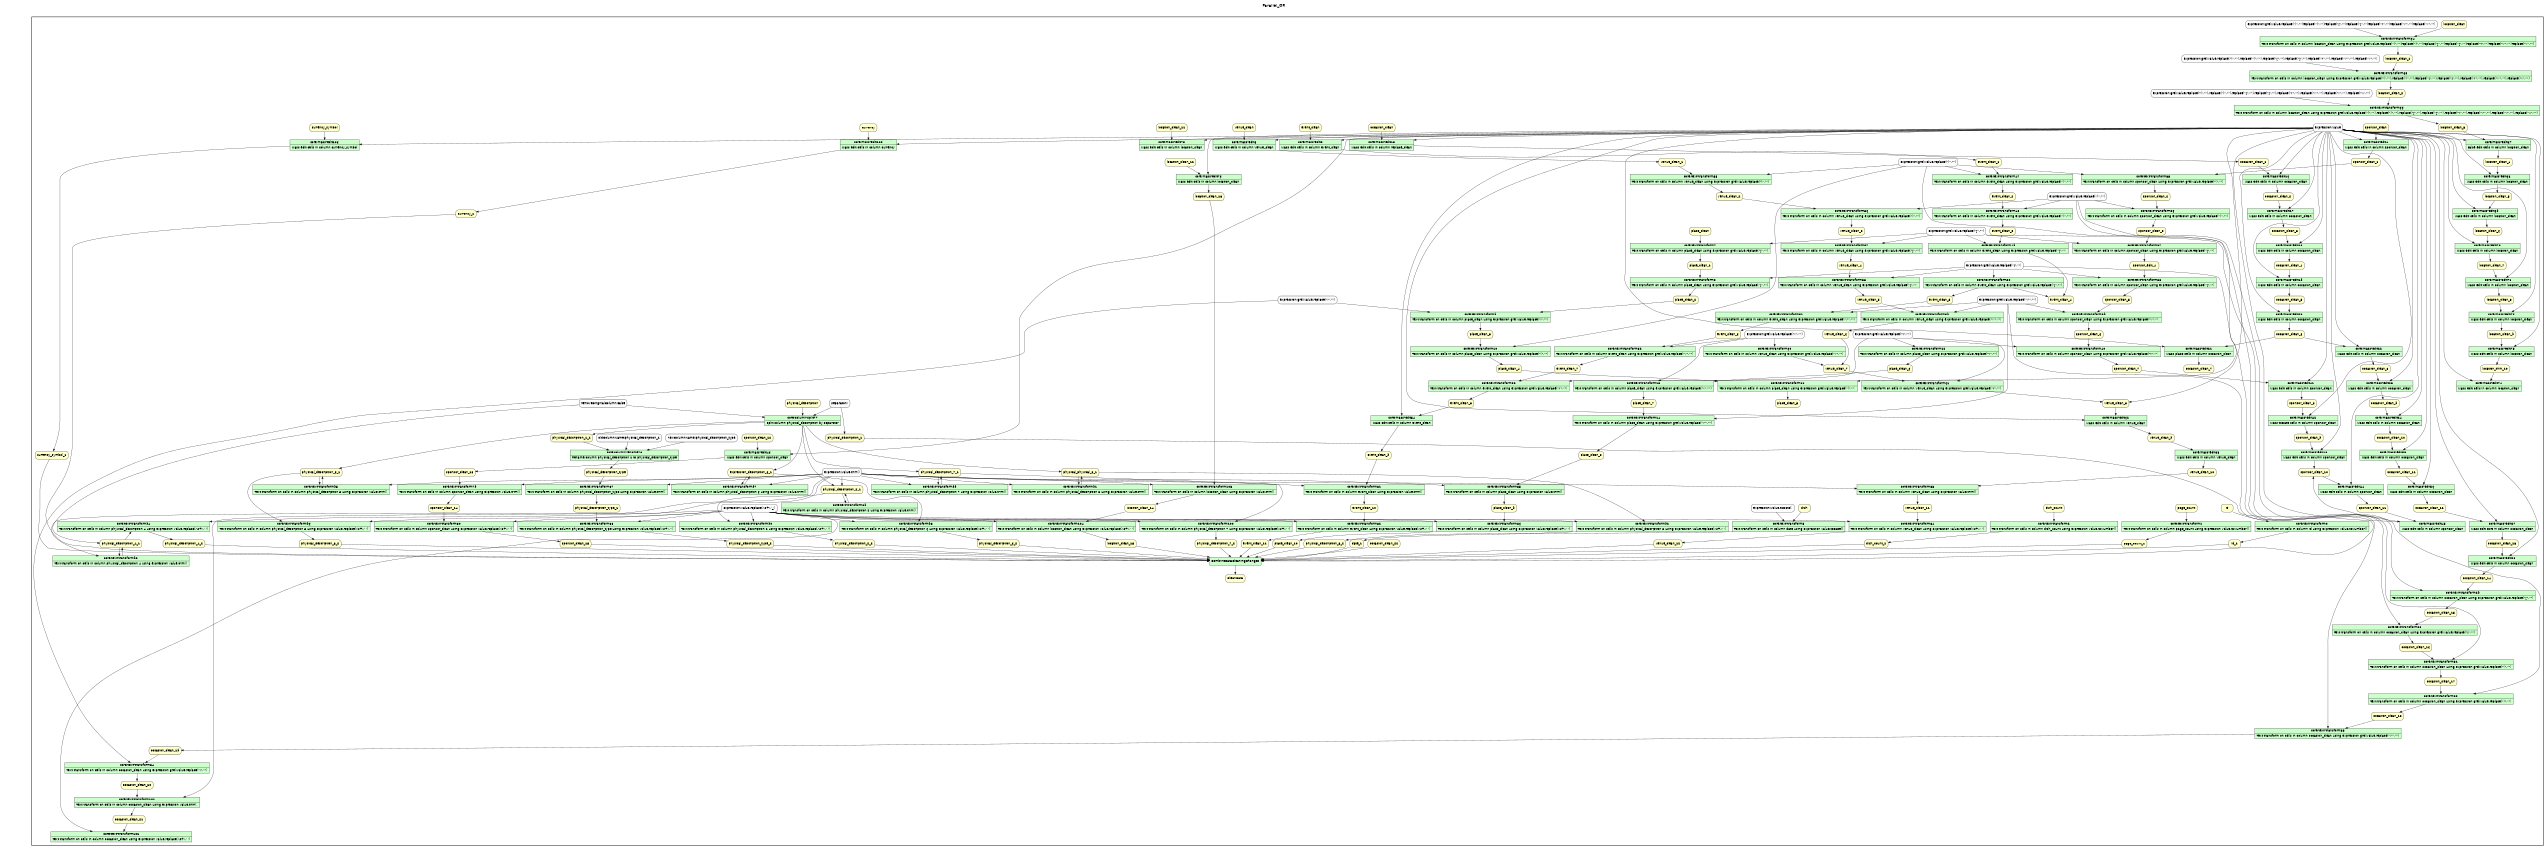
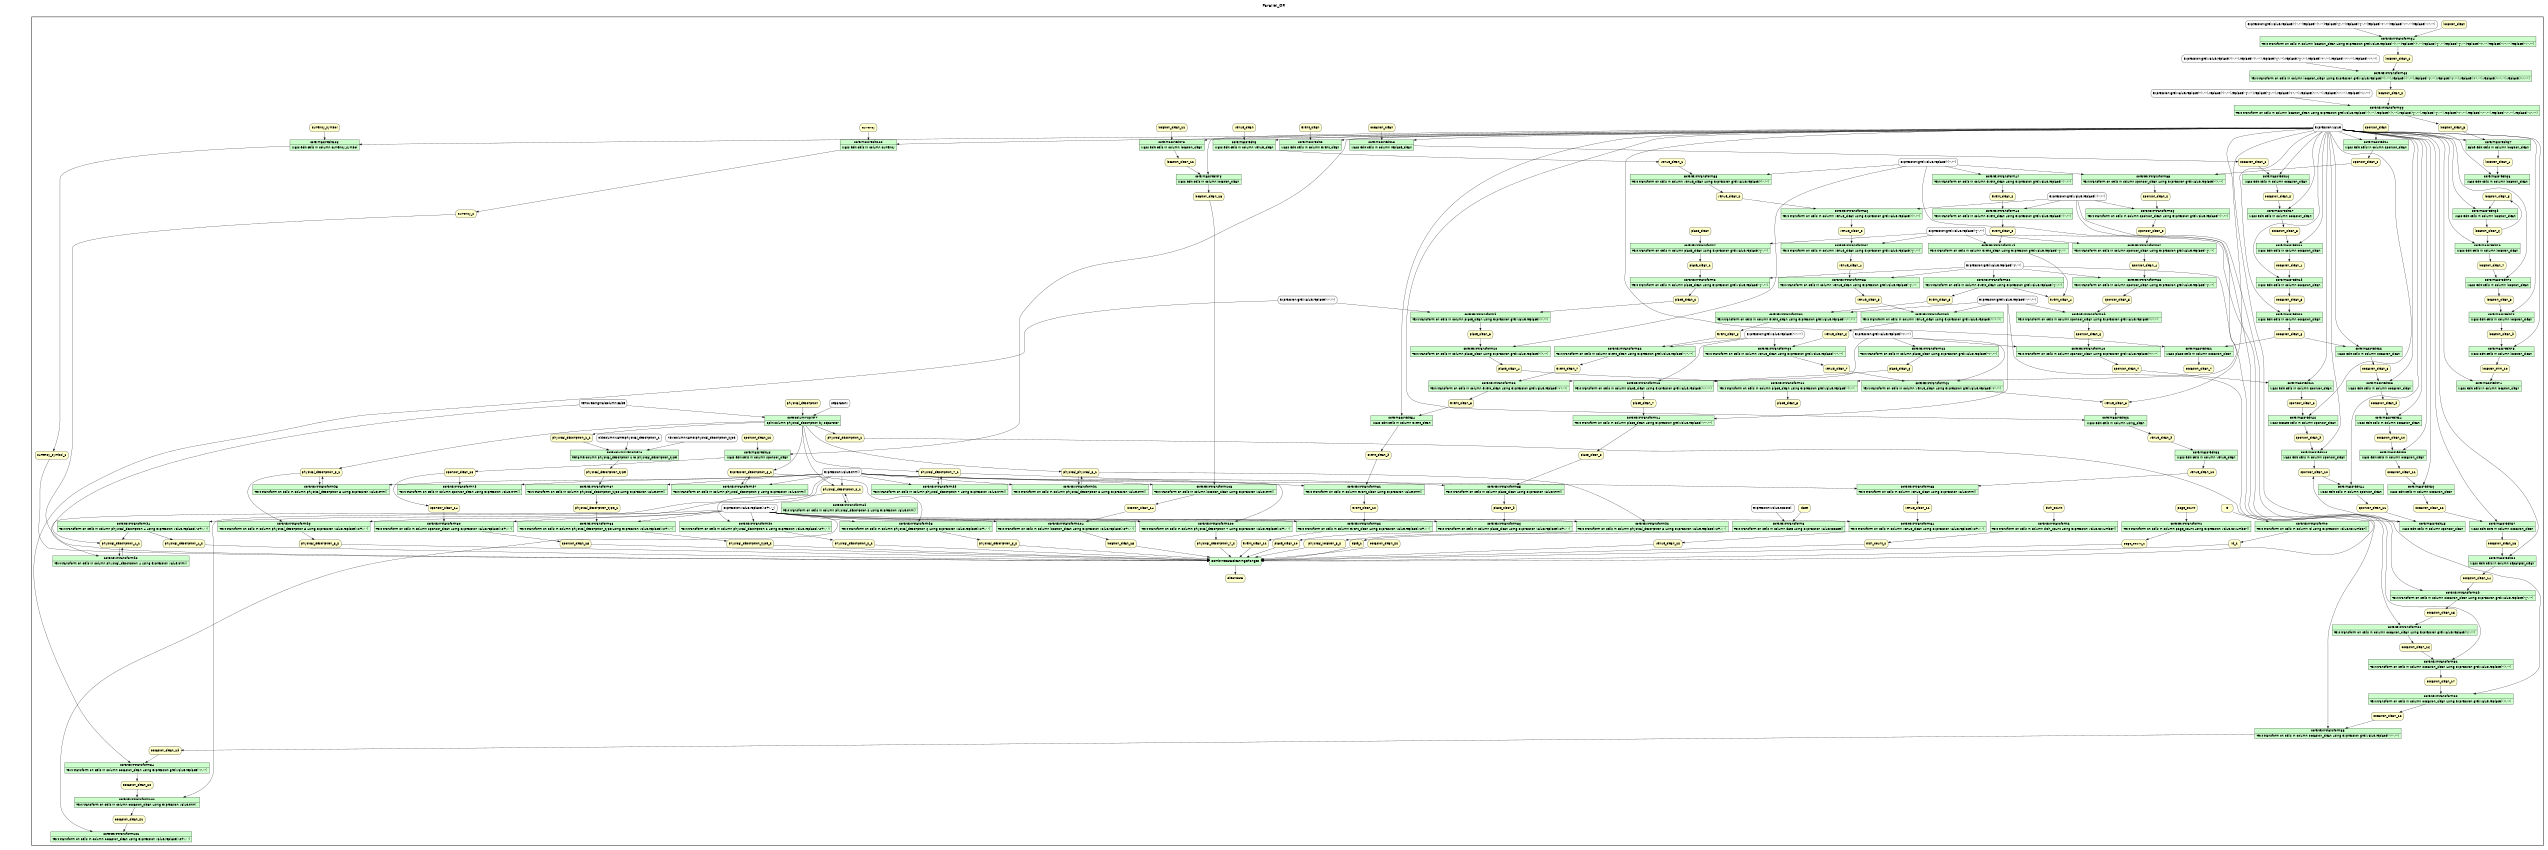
none -> (1176, 153)
(1989, 162) -> none
(2497, 187) -> (2520, 219)
(2144, 266) -> (2144, 266)
(1849, 350) -> (1809, 342)
(843, 419) -> (824, 429)
(2116, 423) -> (2116, 423)
(452, 499) -> (398, 482)
(1804, 508) -> (1804, 508)
(128, 537) -> (126, 535)
(1325, 544) -> (1325, 544)
(2502, 564) -> (2502, 564)
